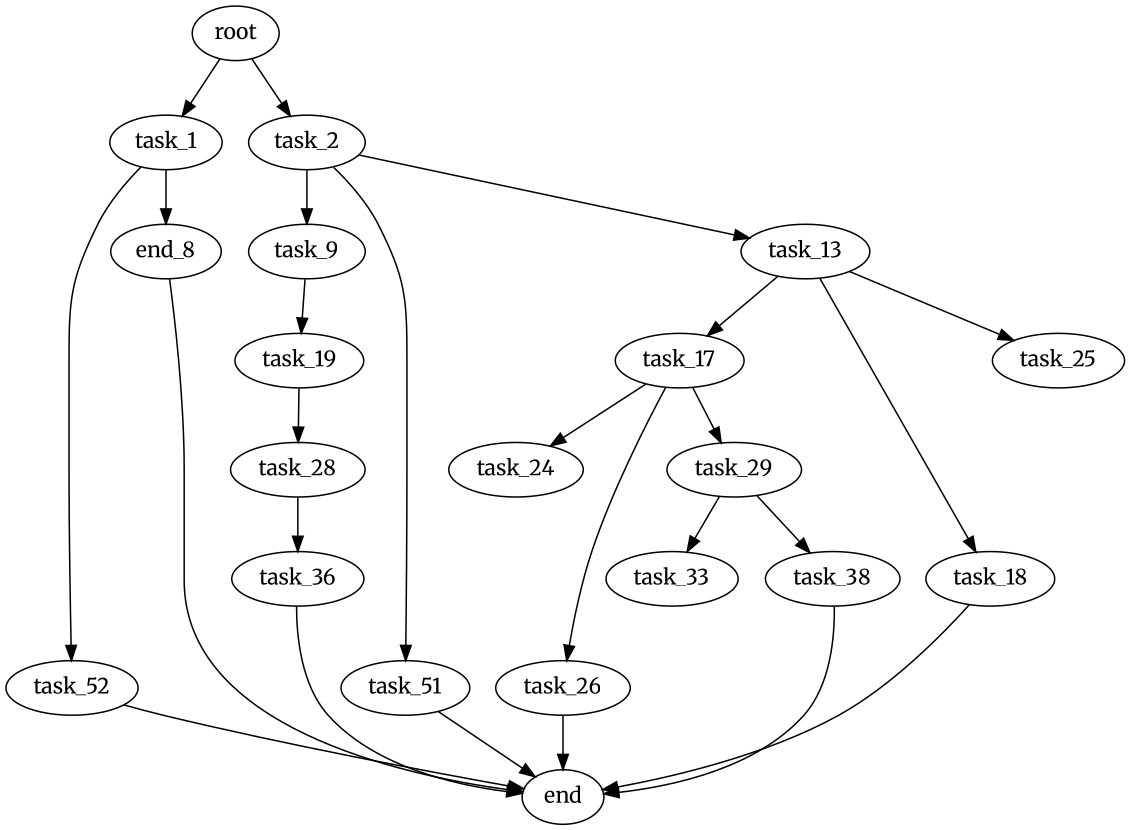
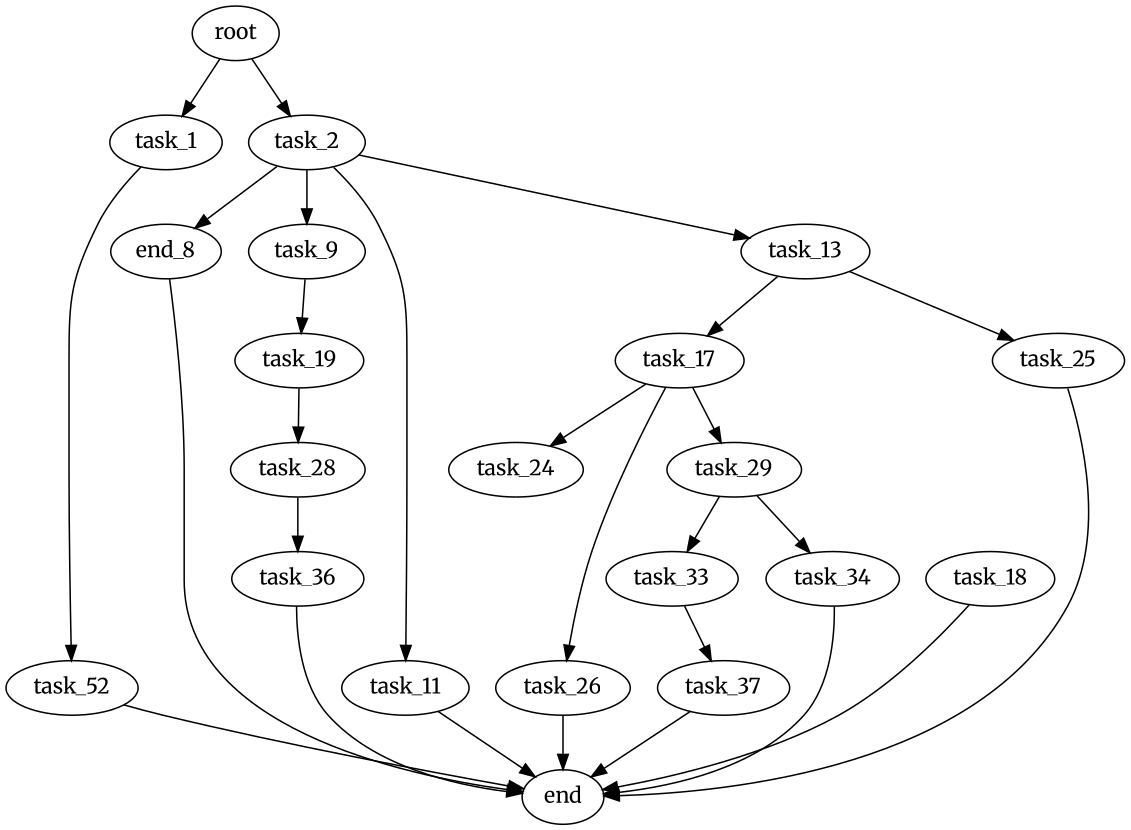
(166, 190) -> (242, 193)
(894, 409) -> none
(833, 579) -> (833, 579)
(405, 688) -> (405, 688)
none -> (724, 688)
none -> (969, 707)
